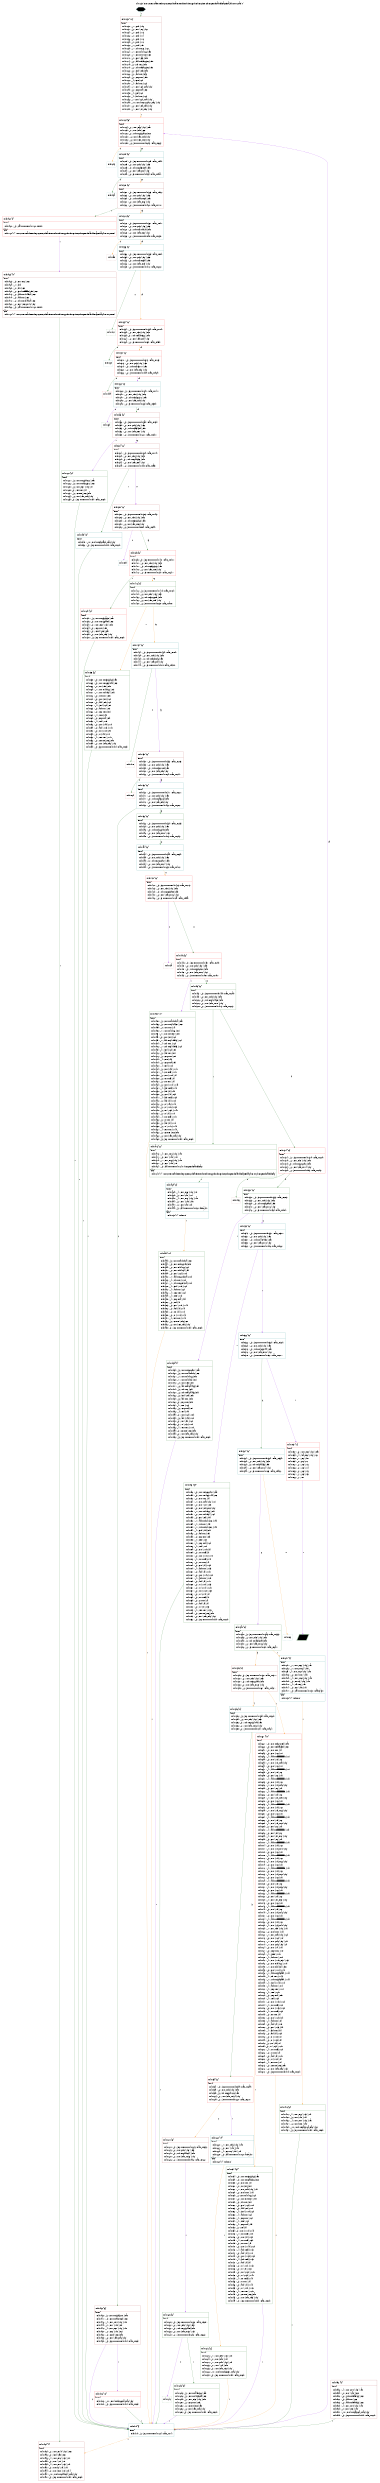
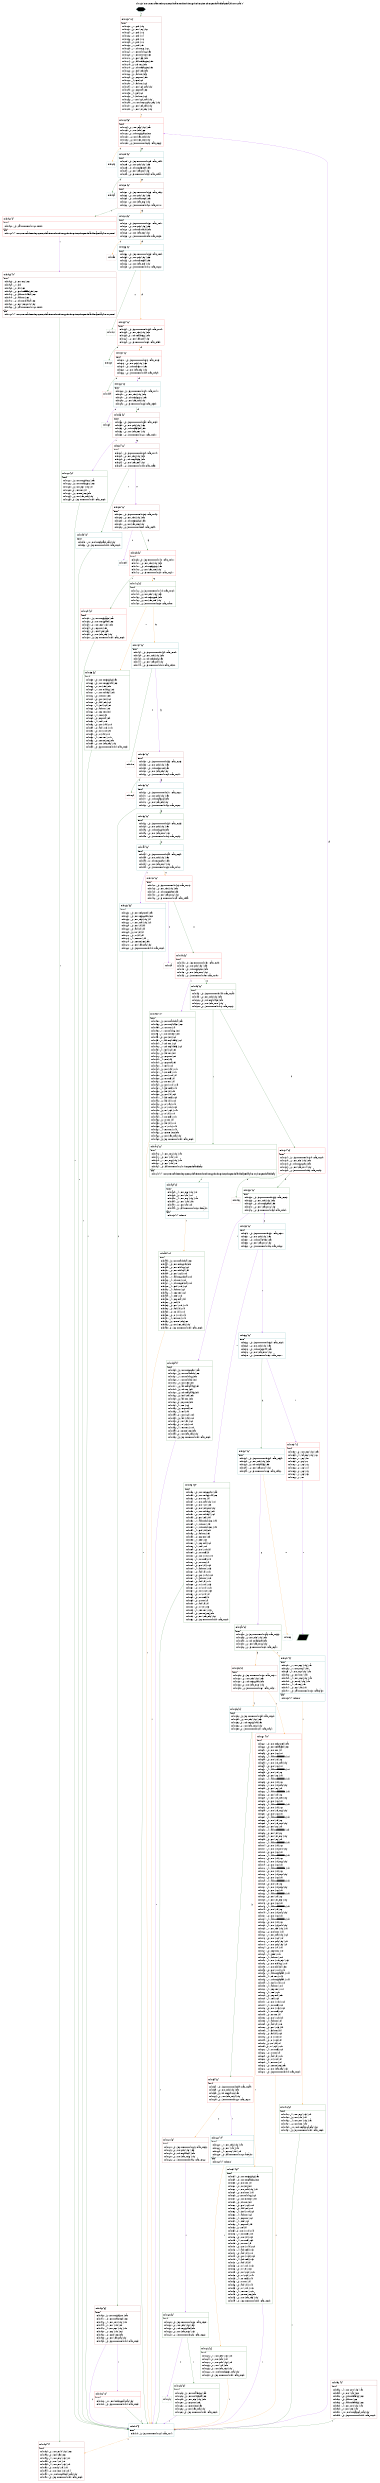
none -> (143, 927)
(262, 1218) -> (264, 1219)
